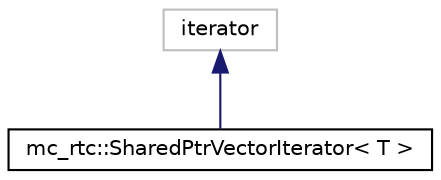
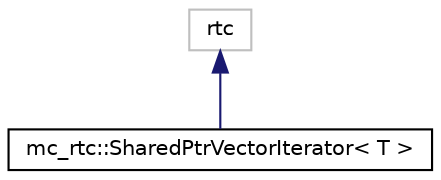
(220, 30) -> (220, 30)
